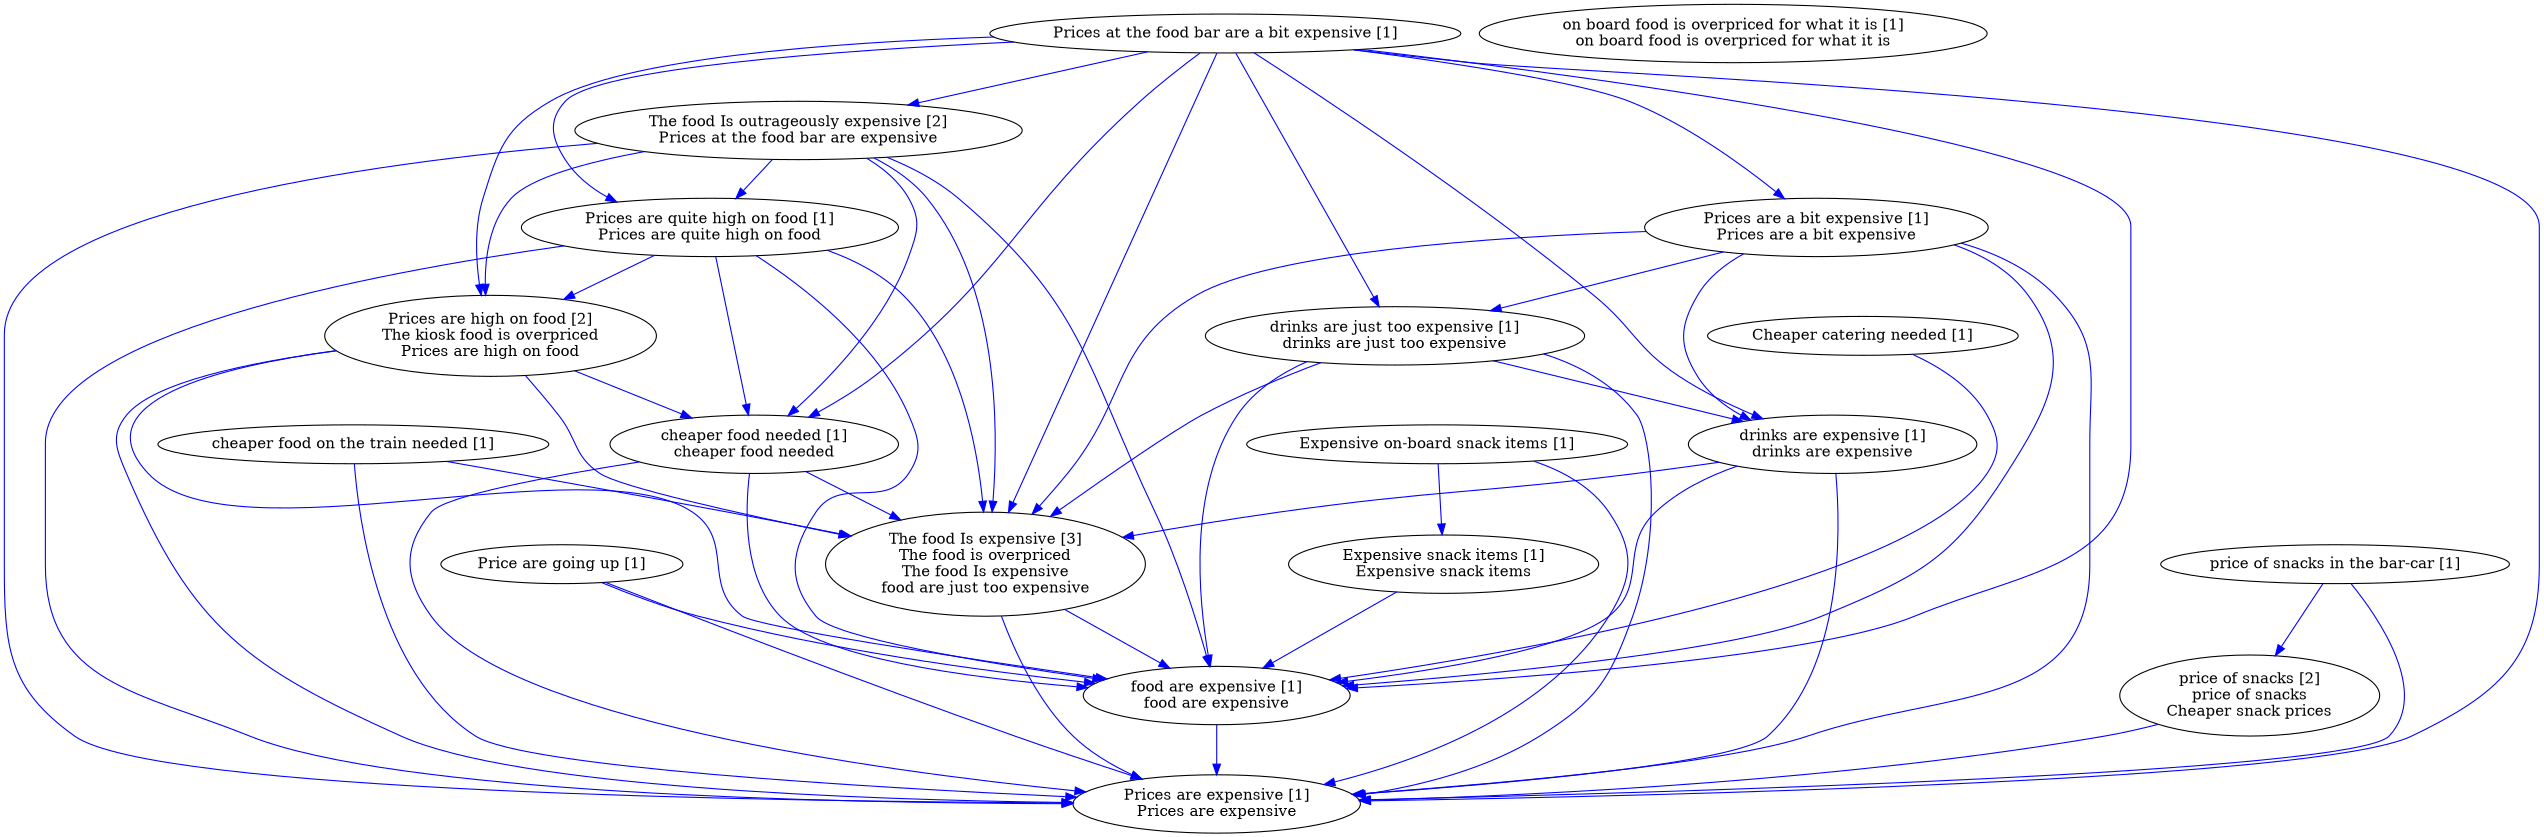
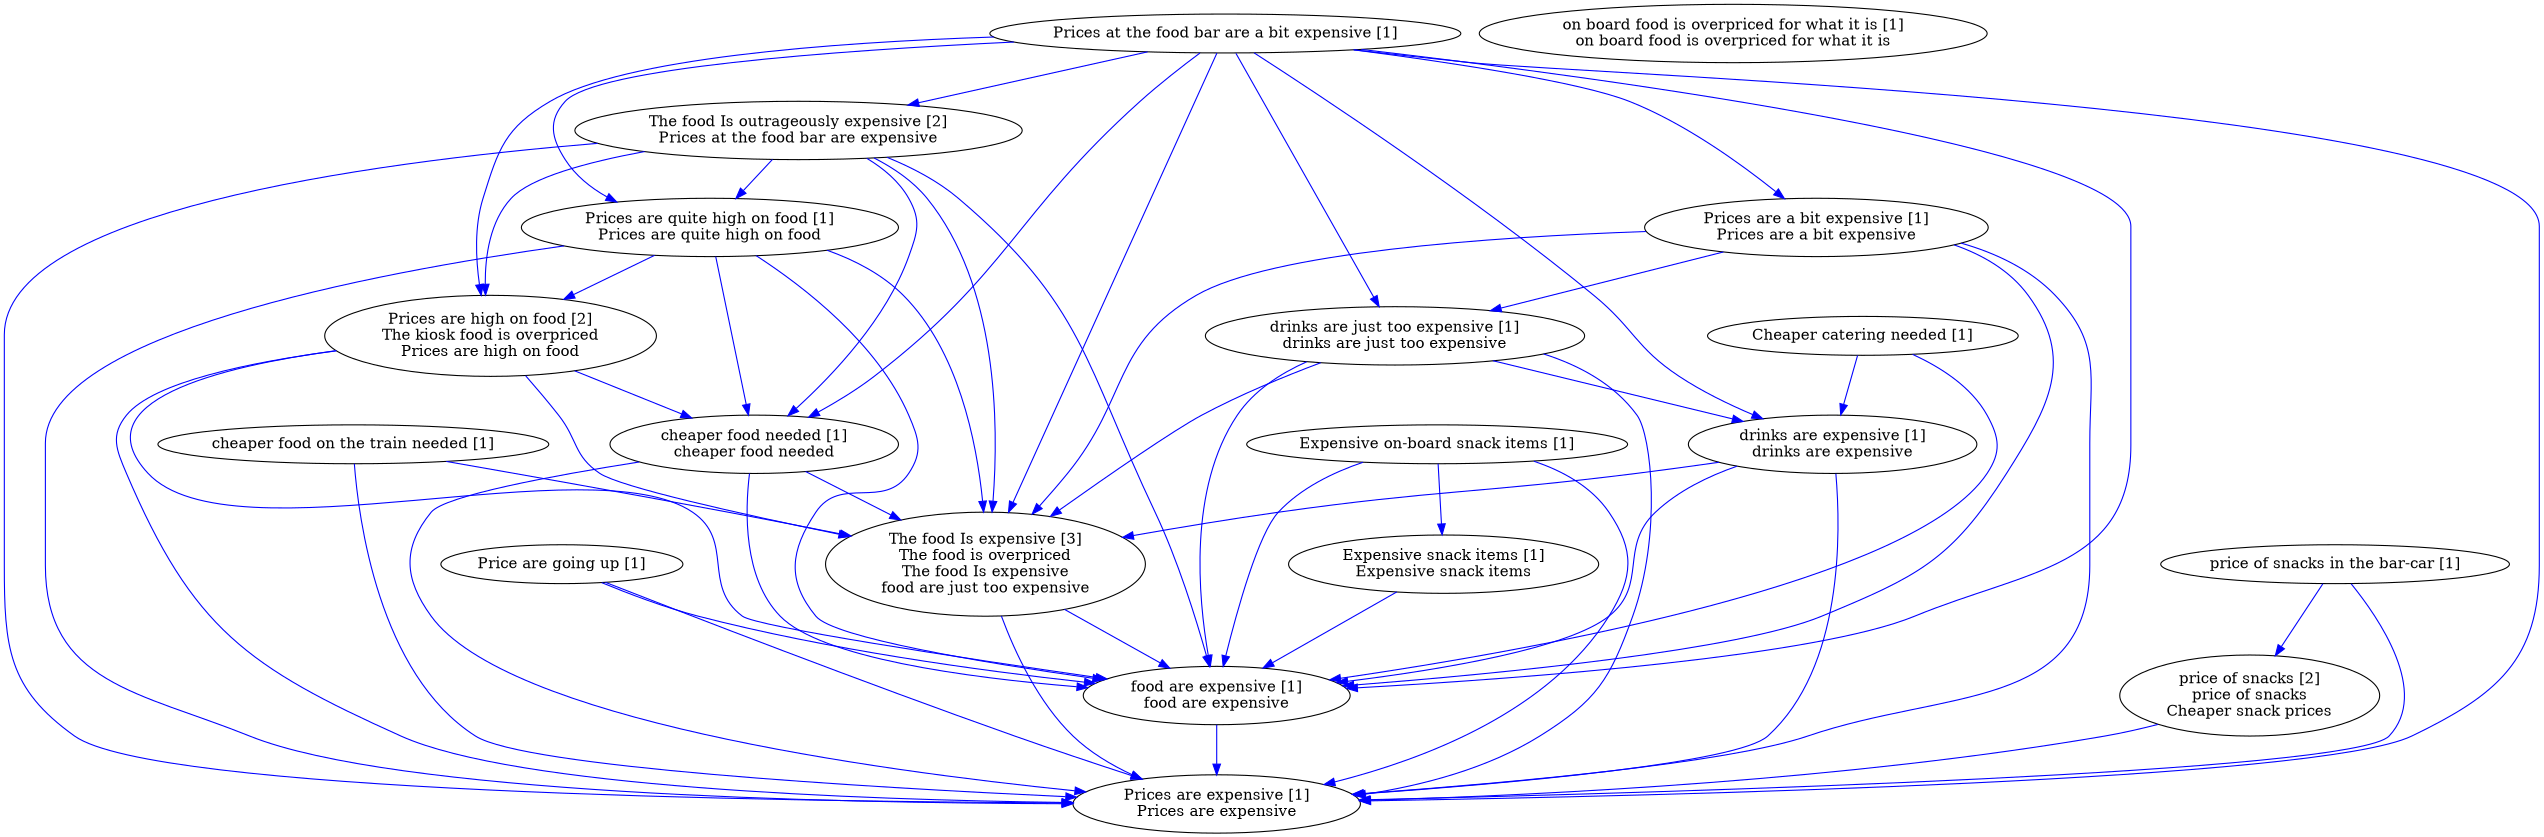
(1684, 334) -> (1851, 380)
none -> (1264, 535)
